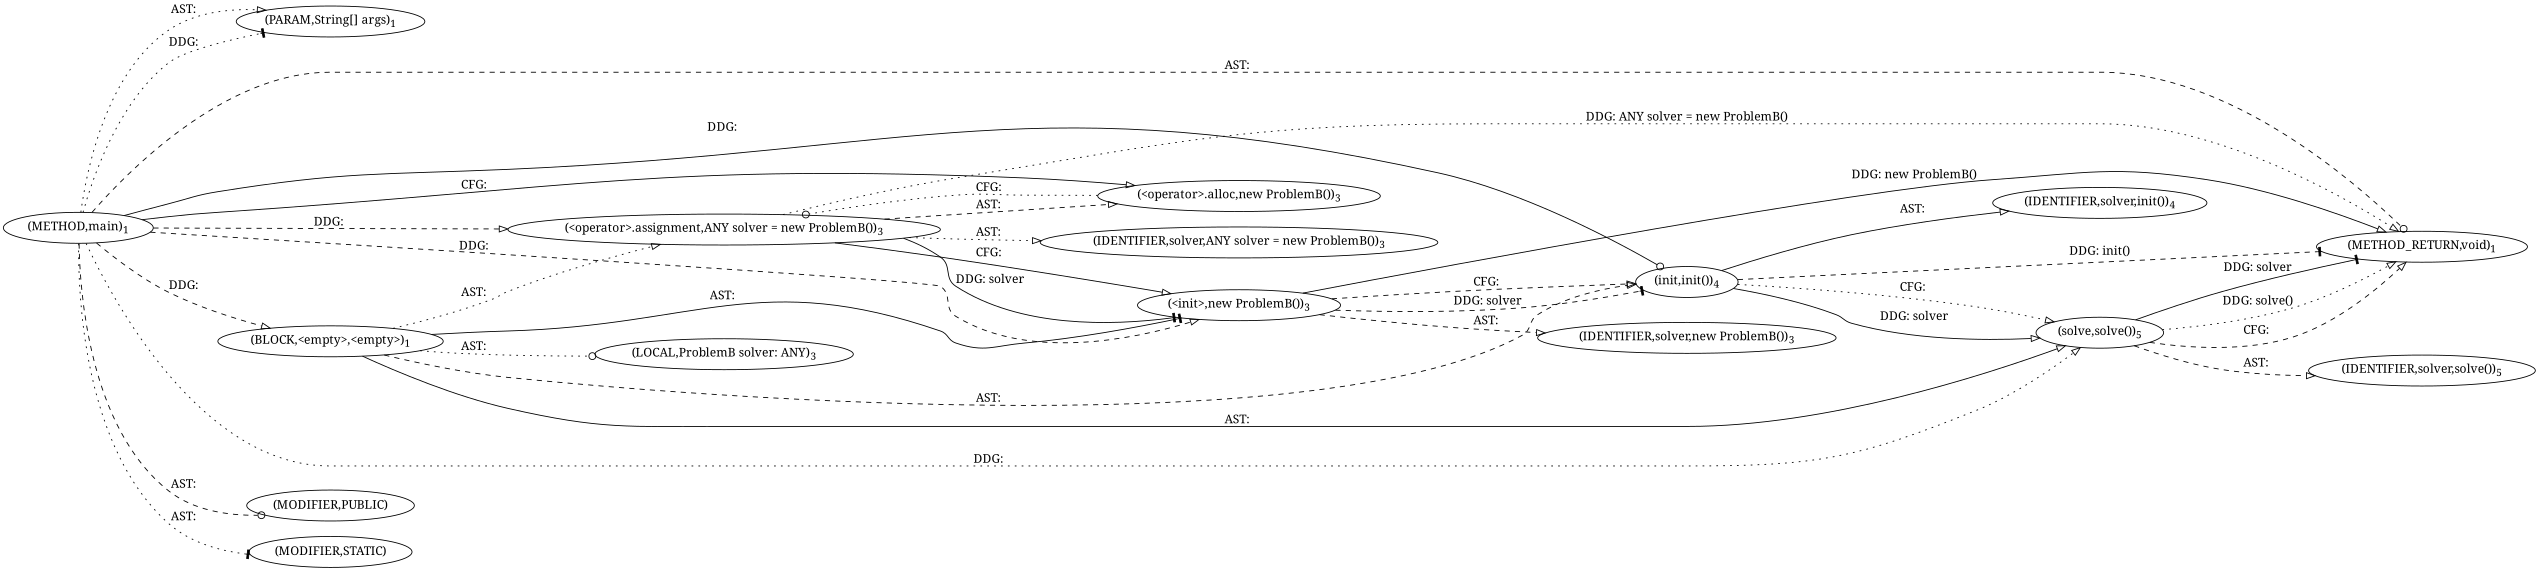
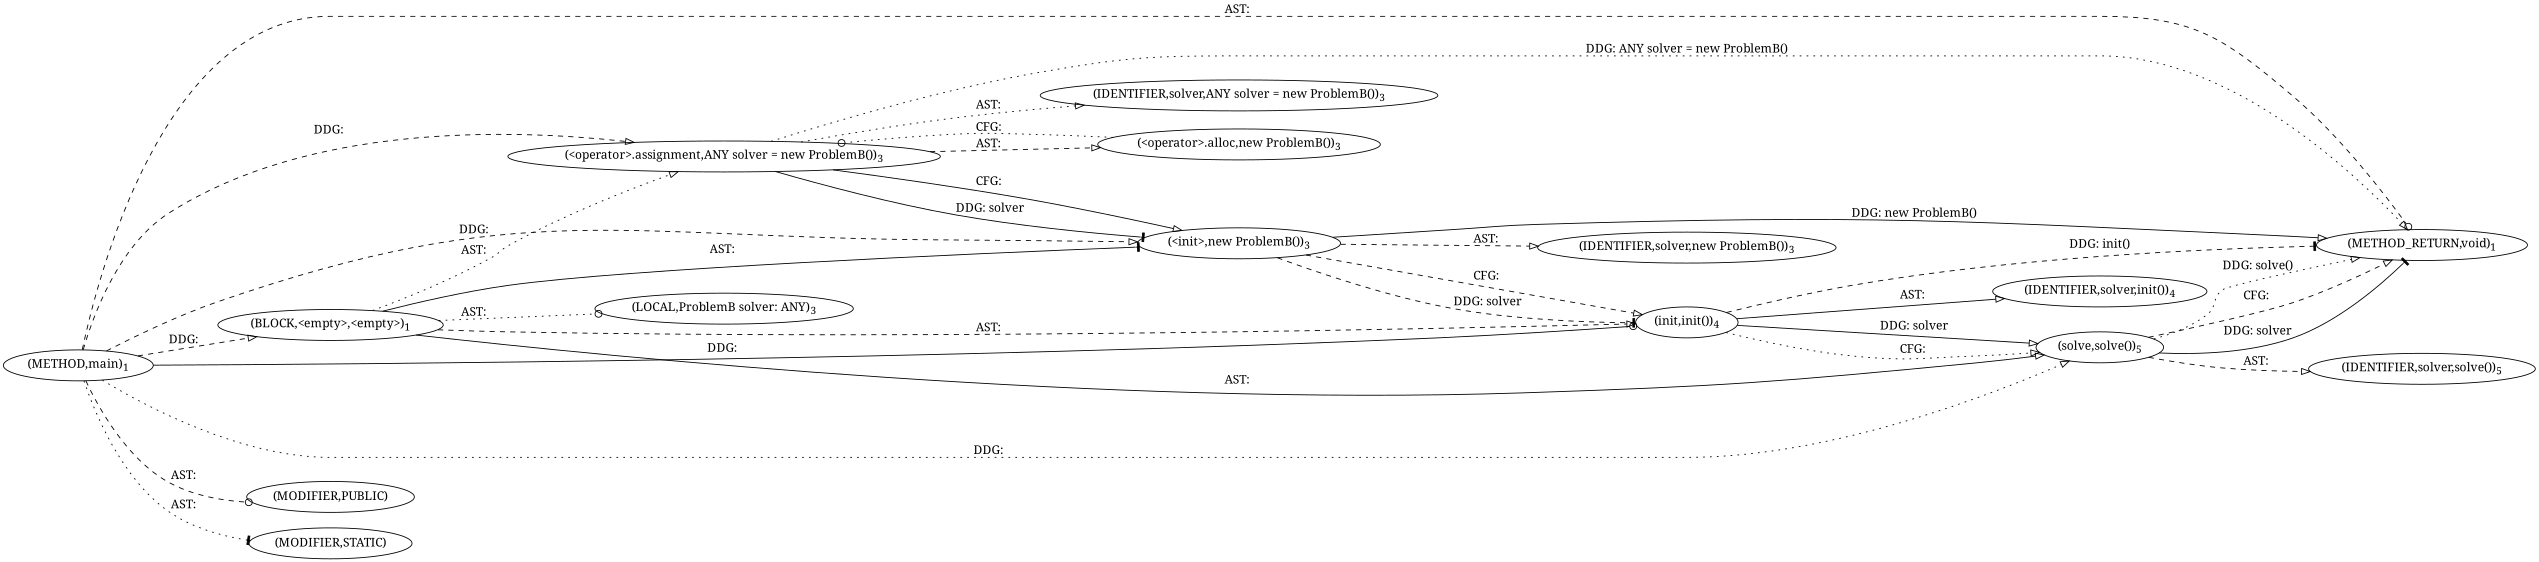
(331, 21) -> none
(634, 180) -> none
